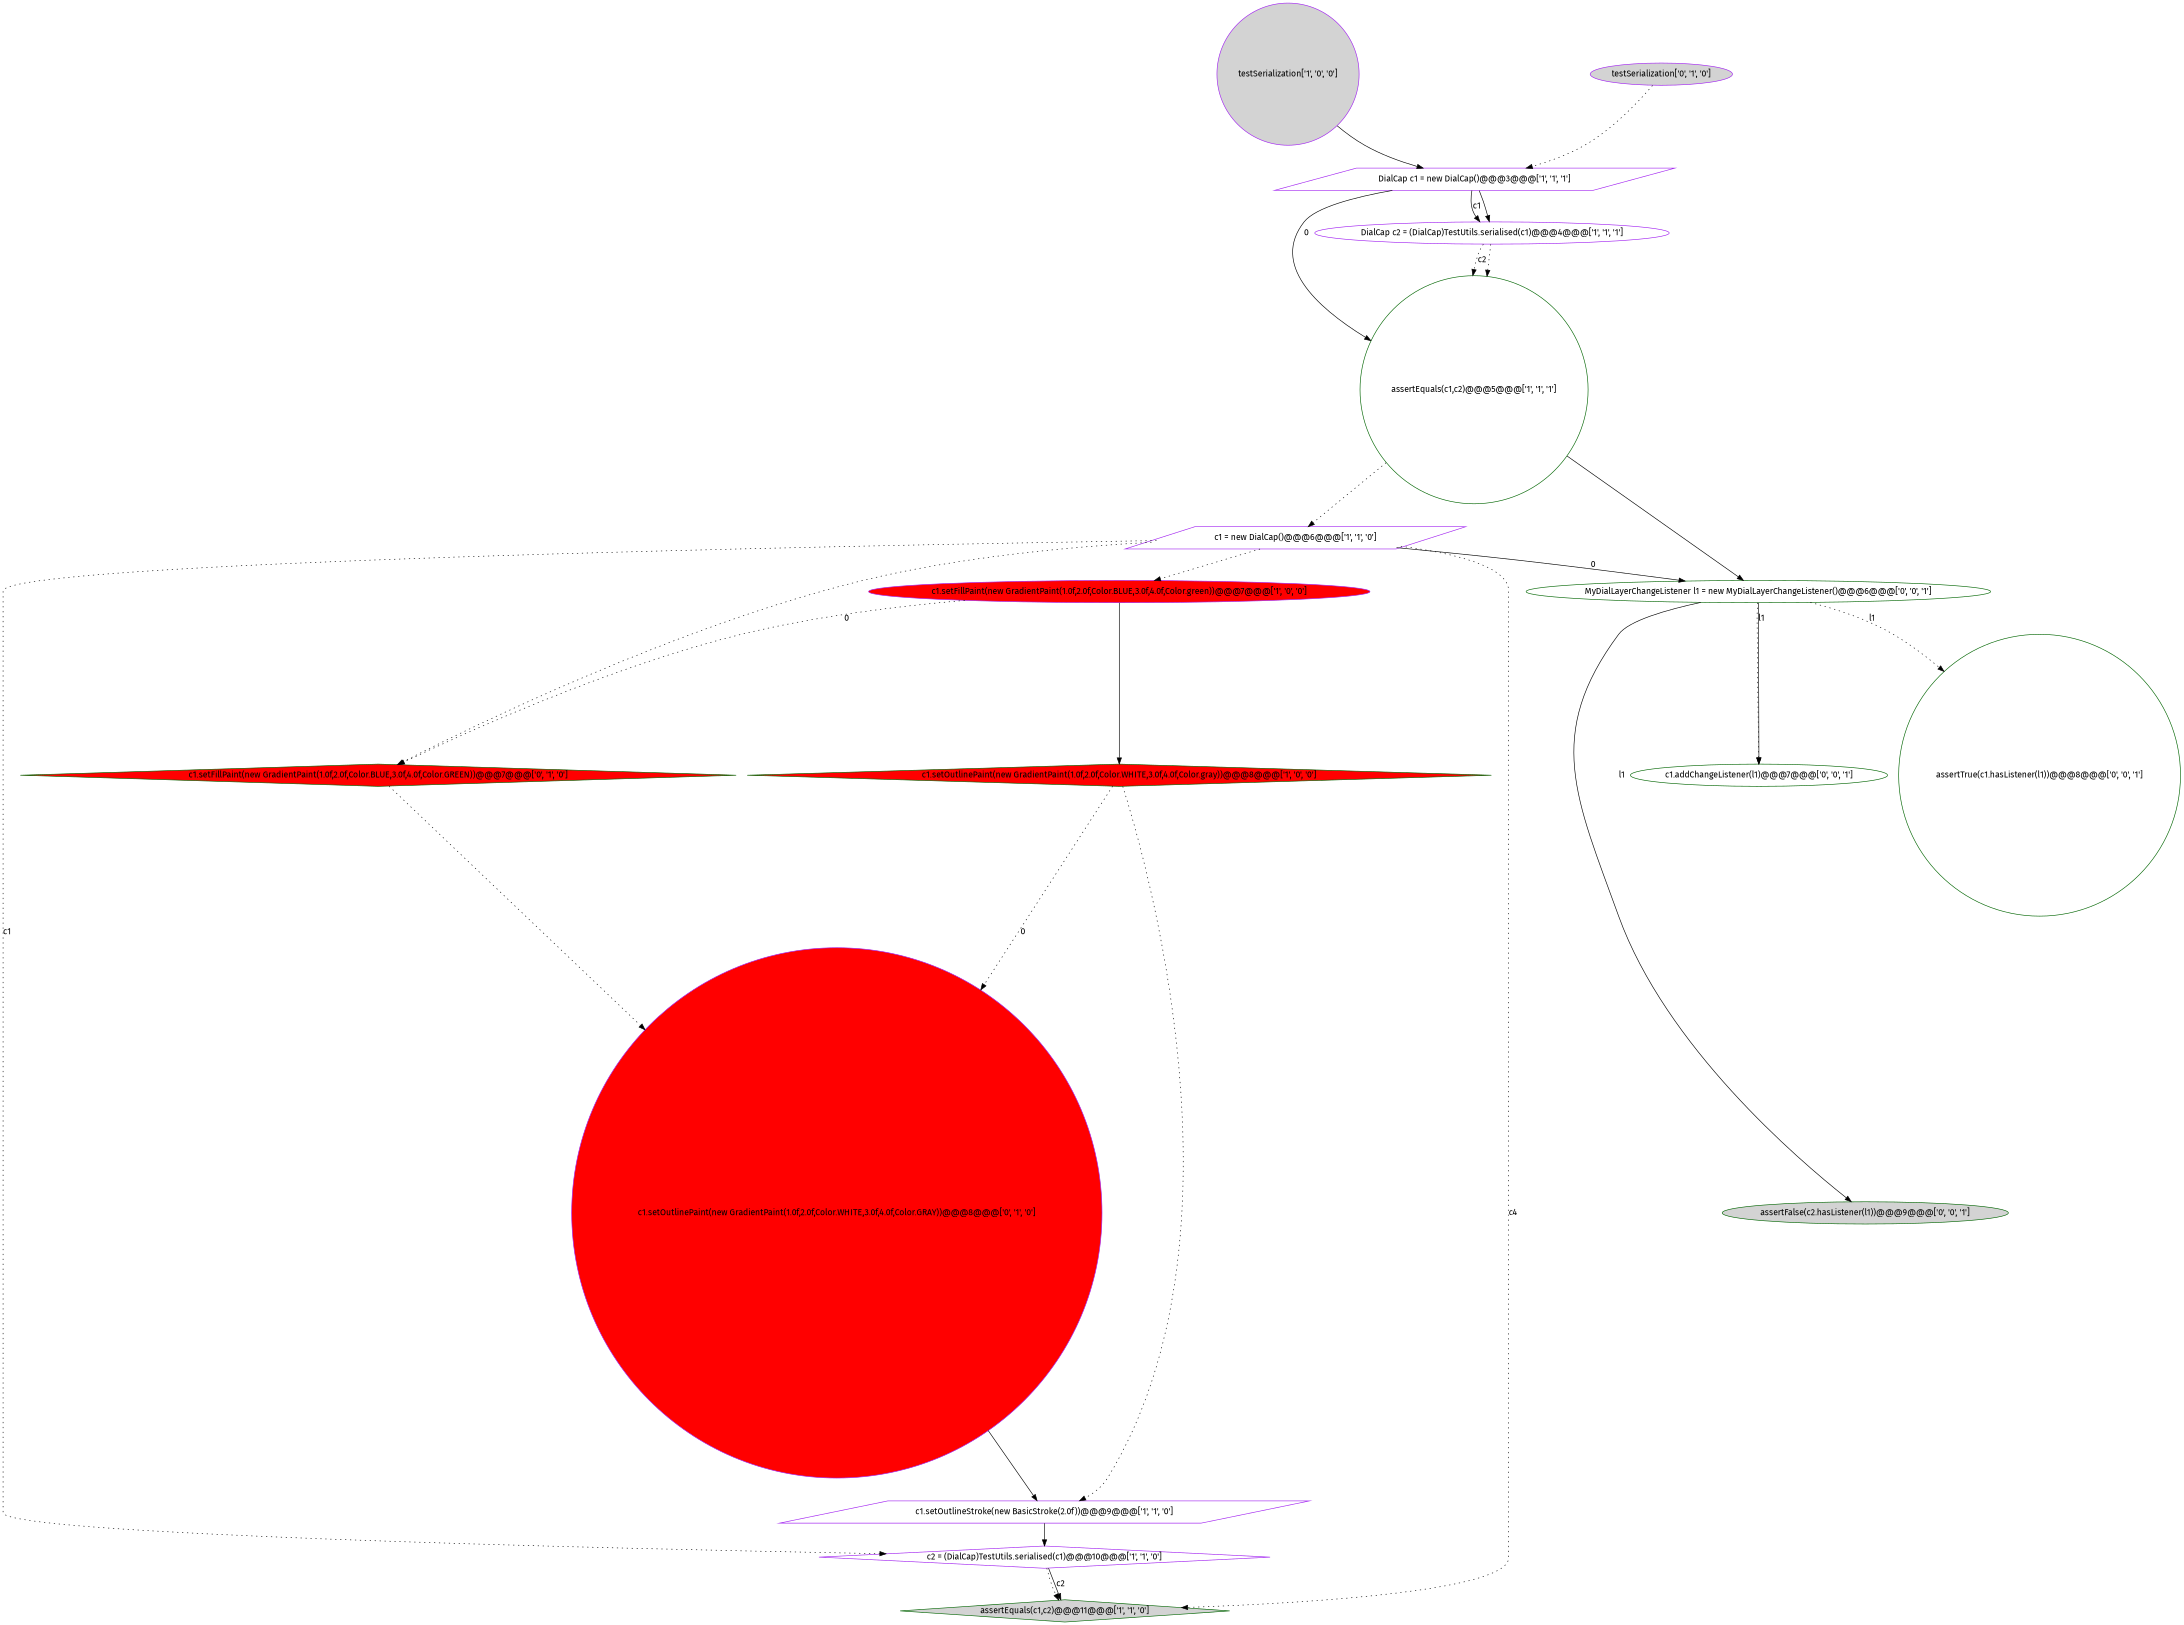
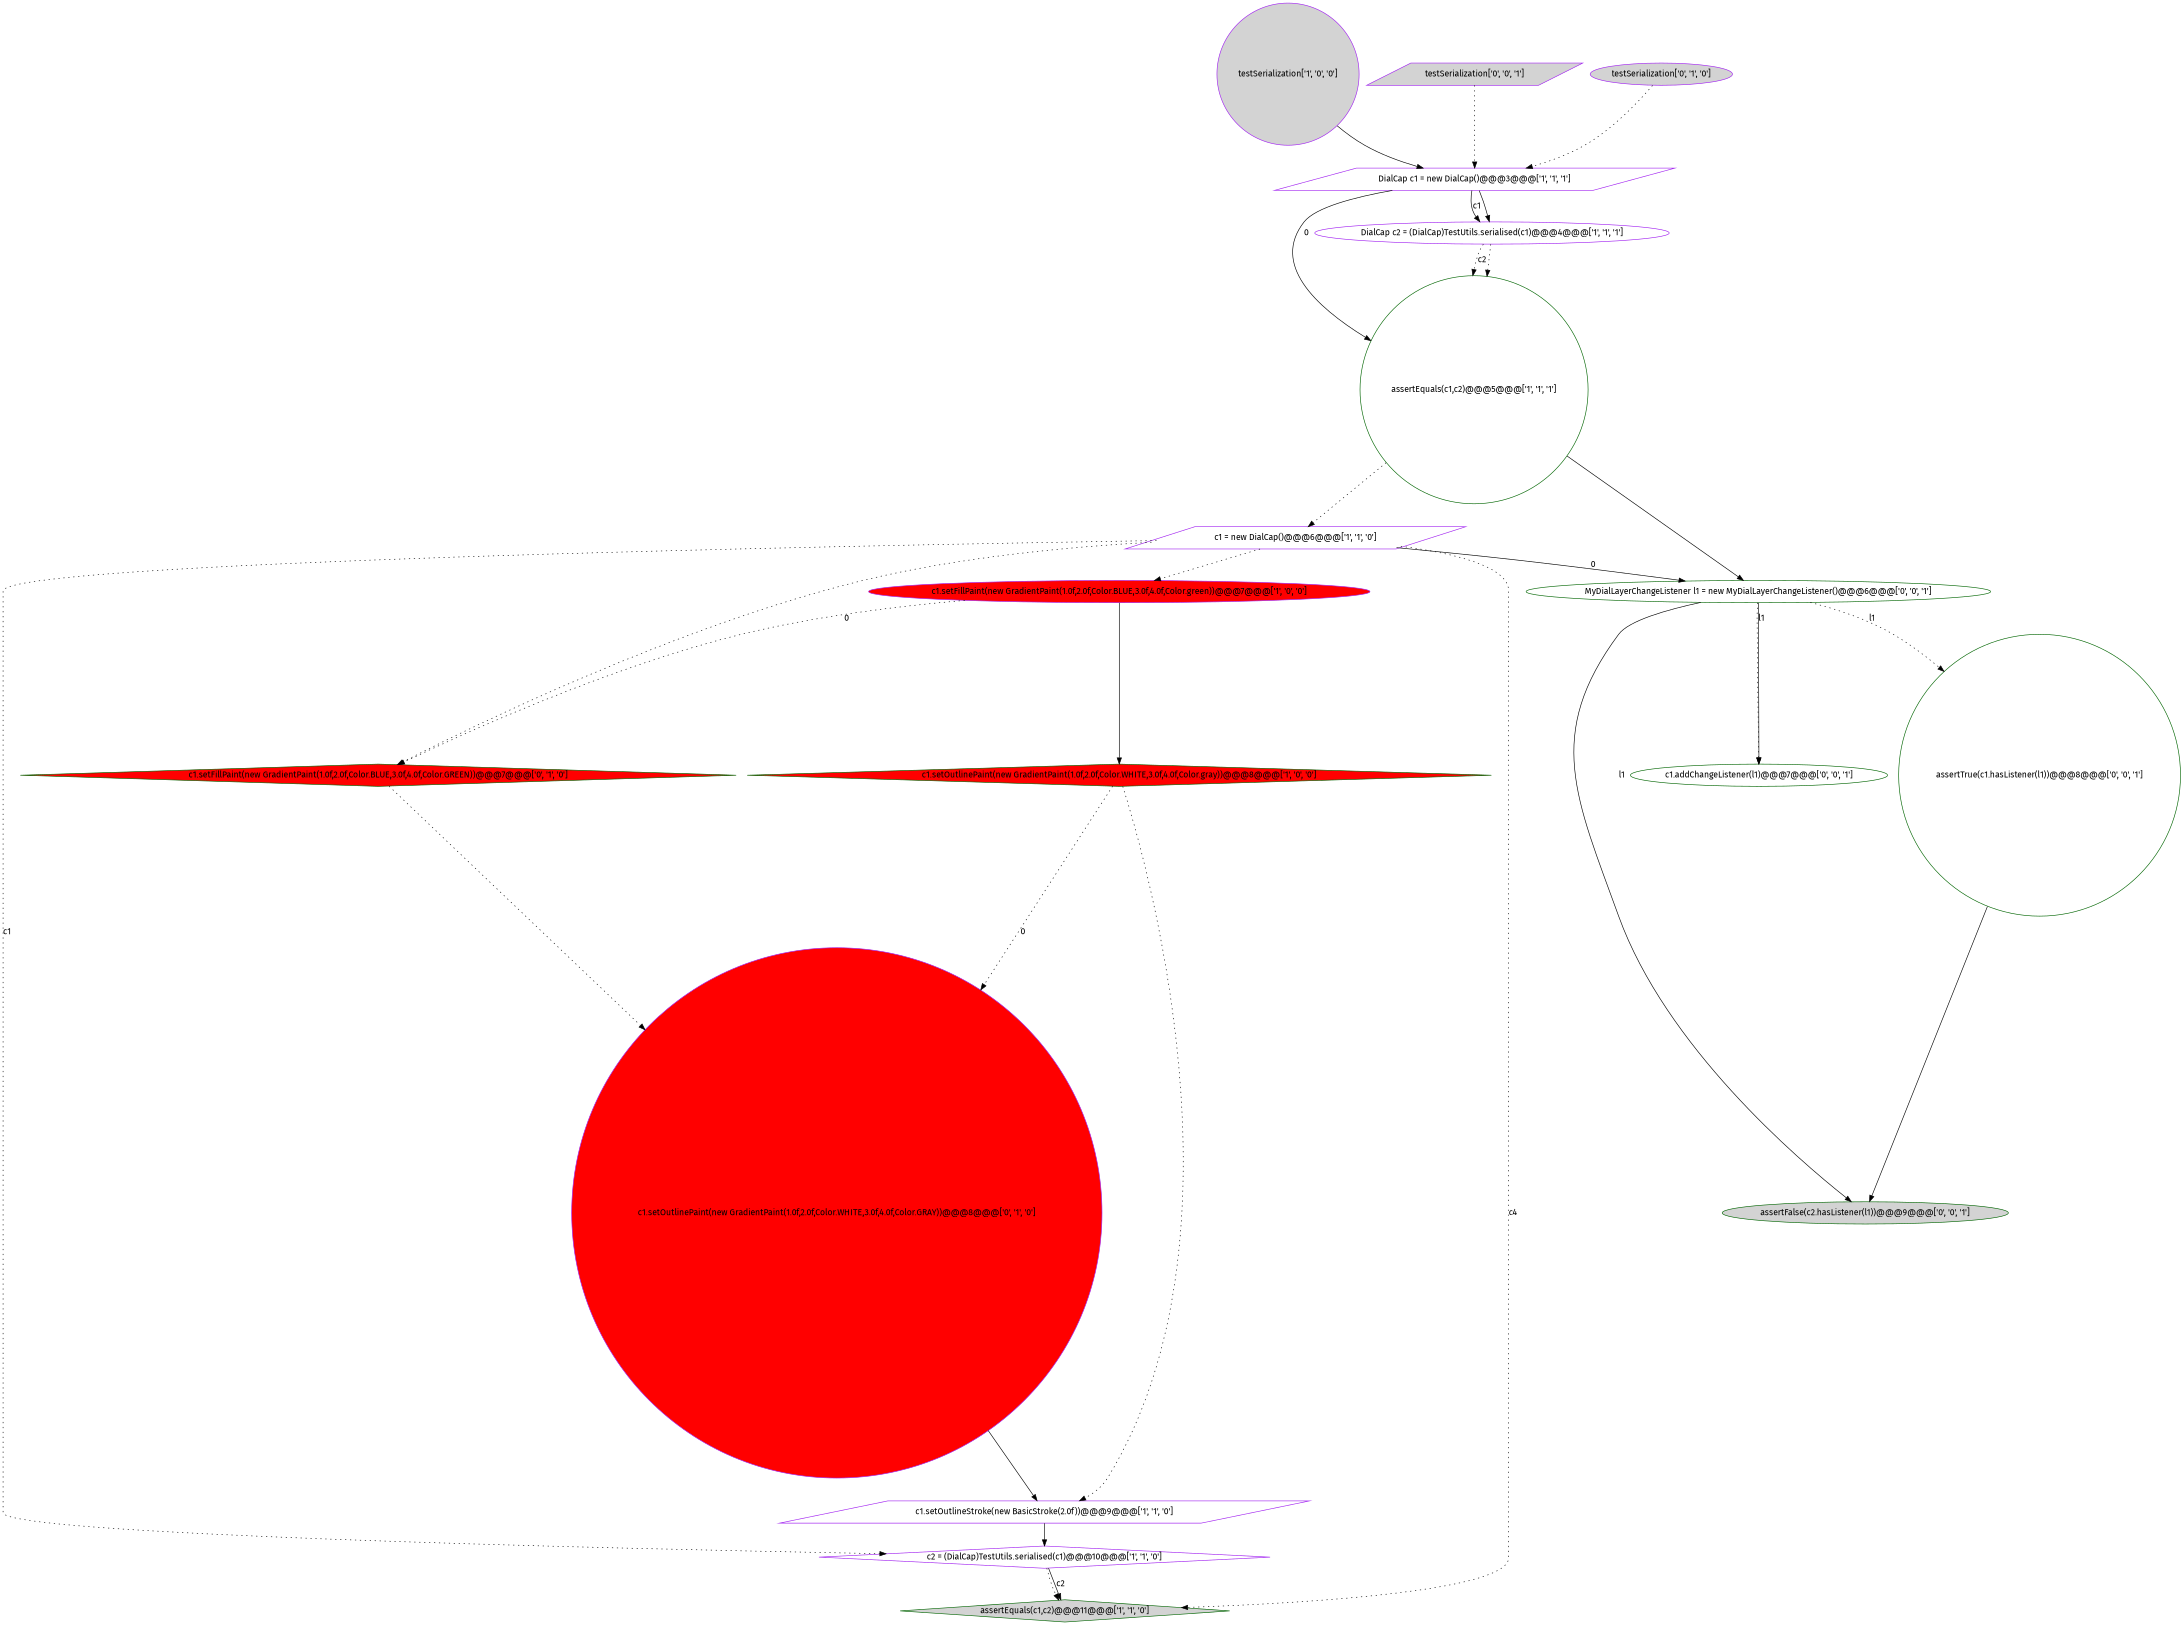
none -> (1475, 74)
none -> (1930, 1051)
